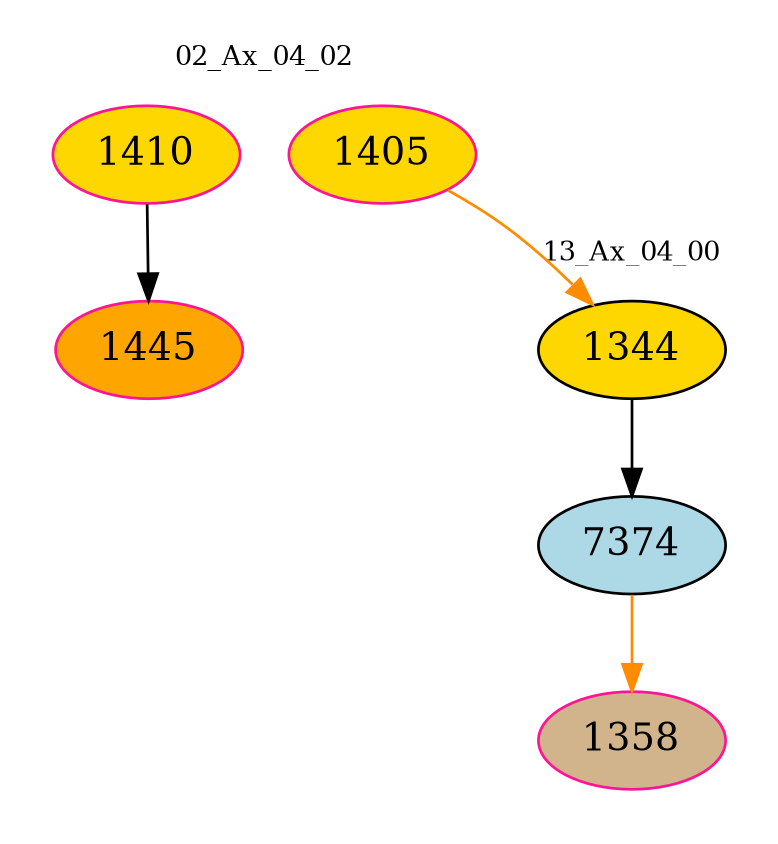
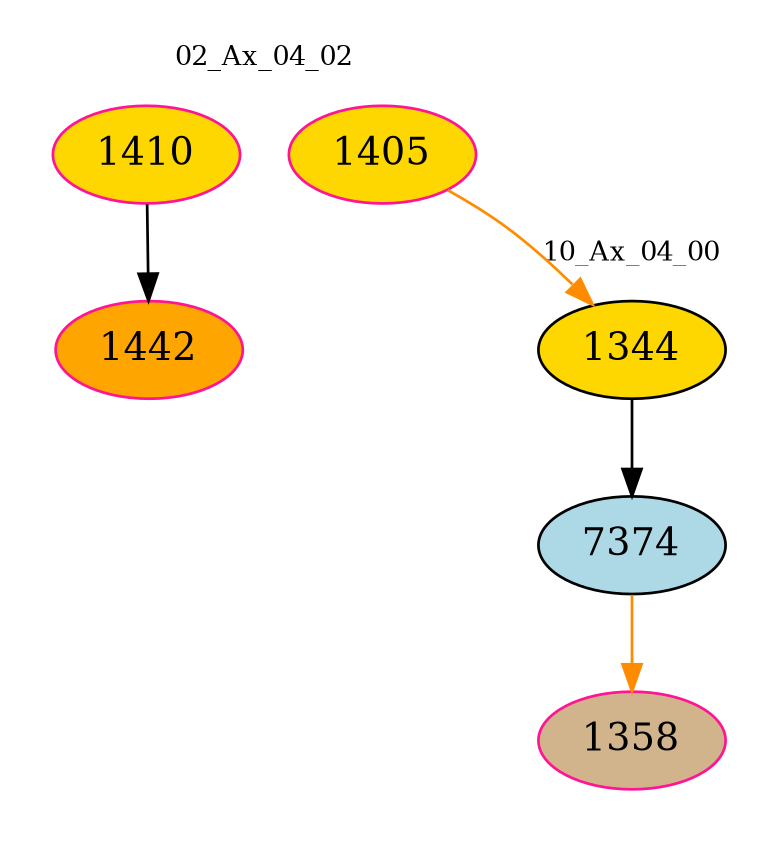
(632, 254) -> (632, 254)
(149, 350) -> (149, 350)
